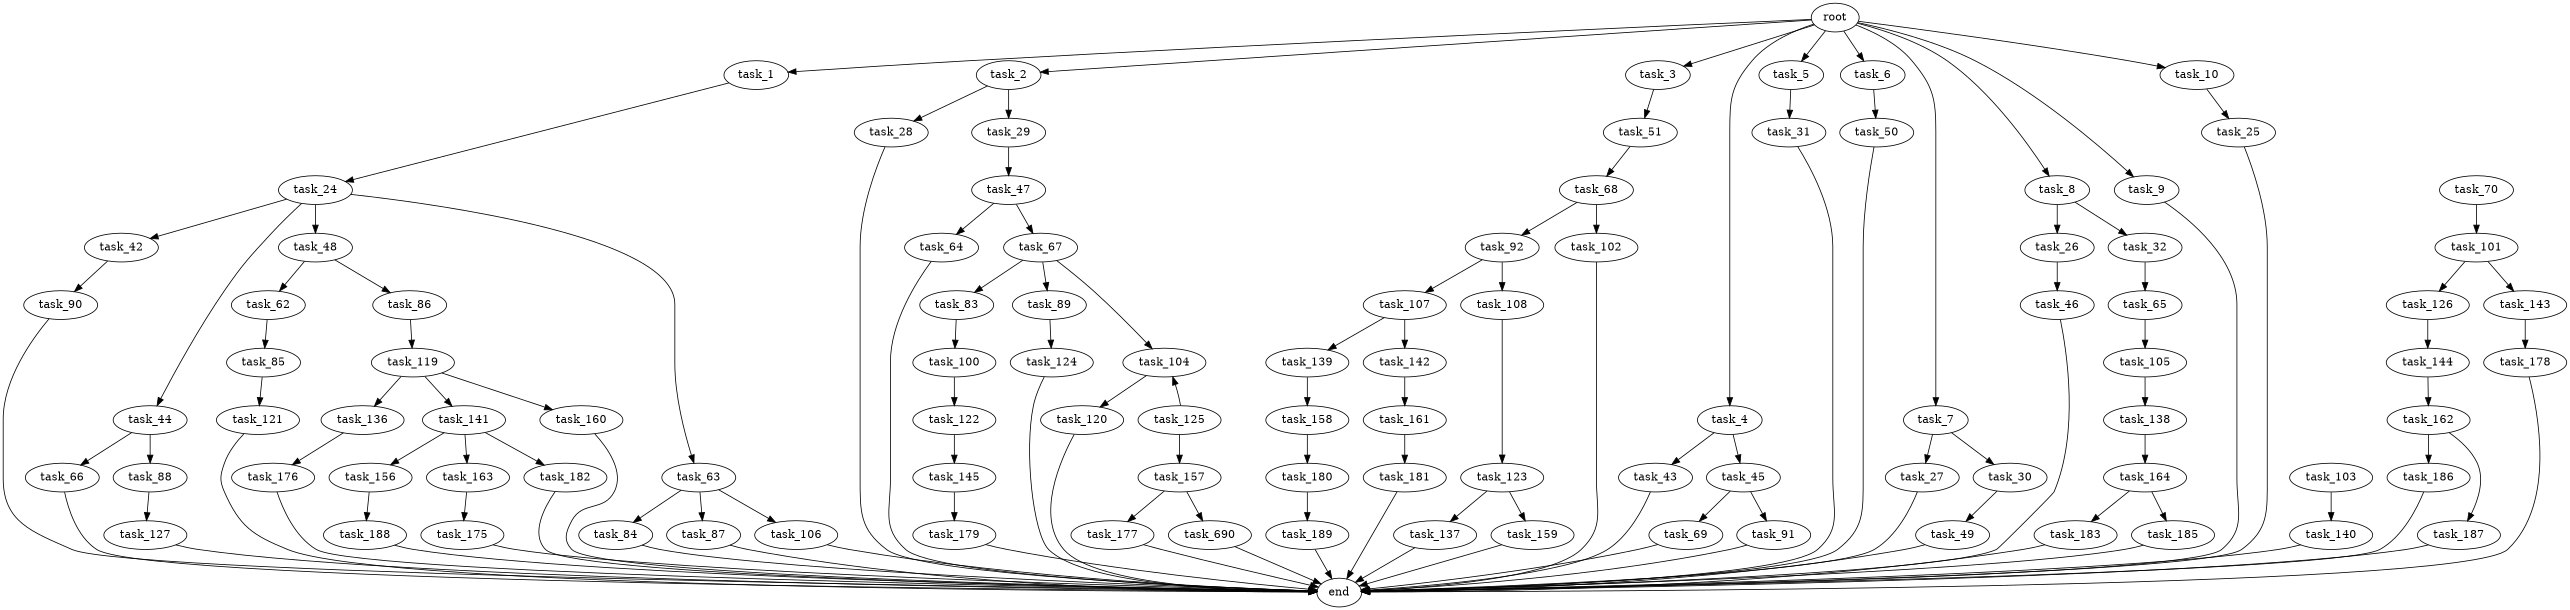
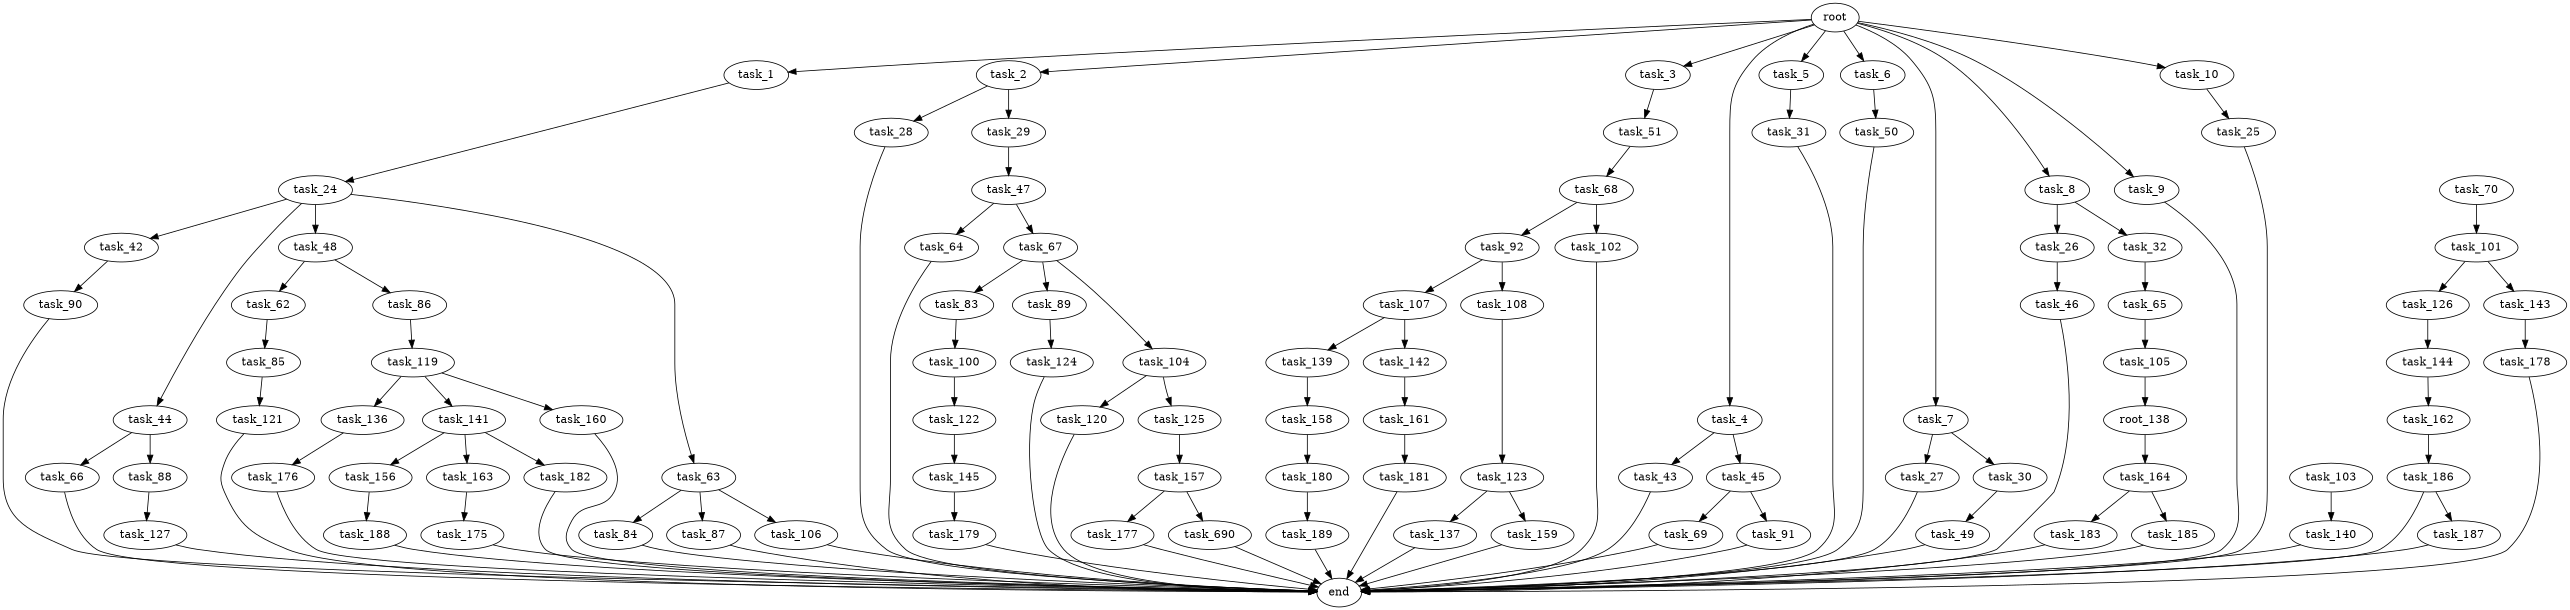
(1178, 395) -> (1166, 388)
(2145, 420) -> (2145, 420)
(2479, 468) -> (2442, 503)
